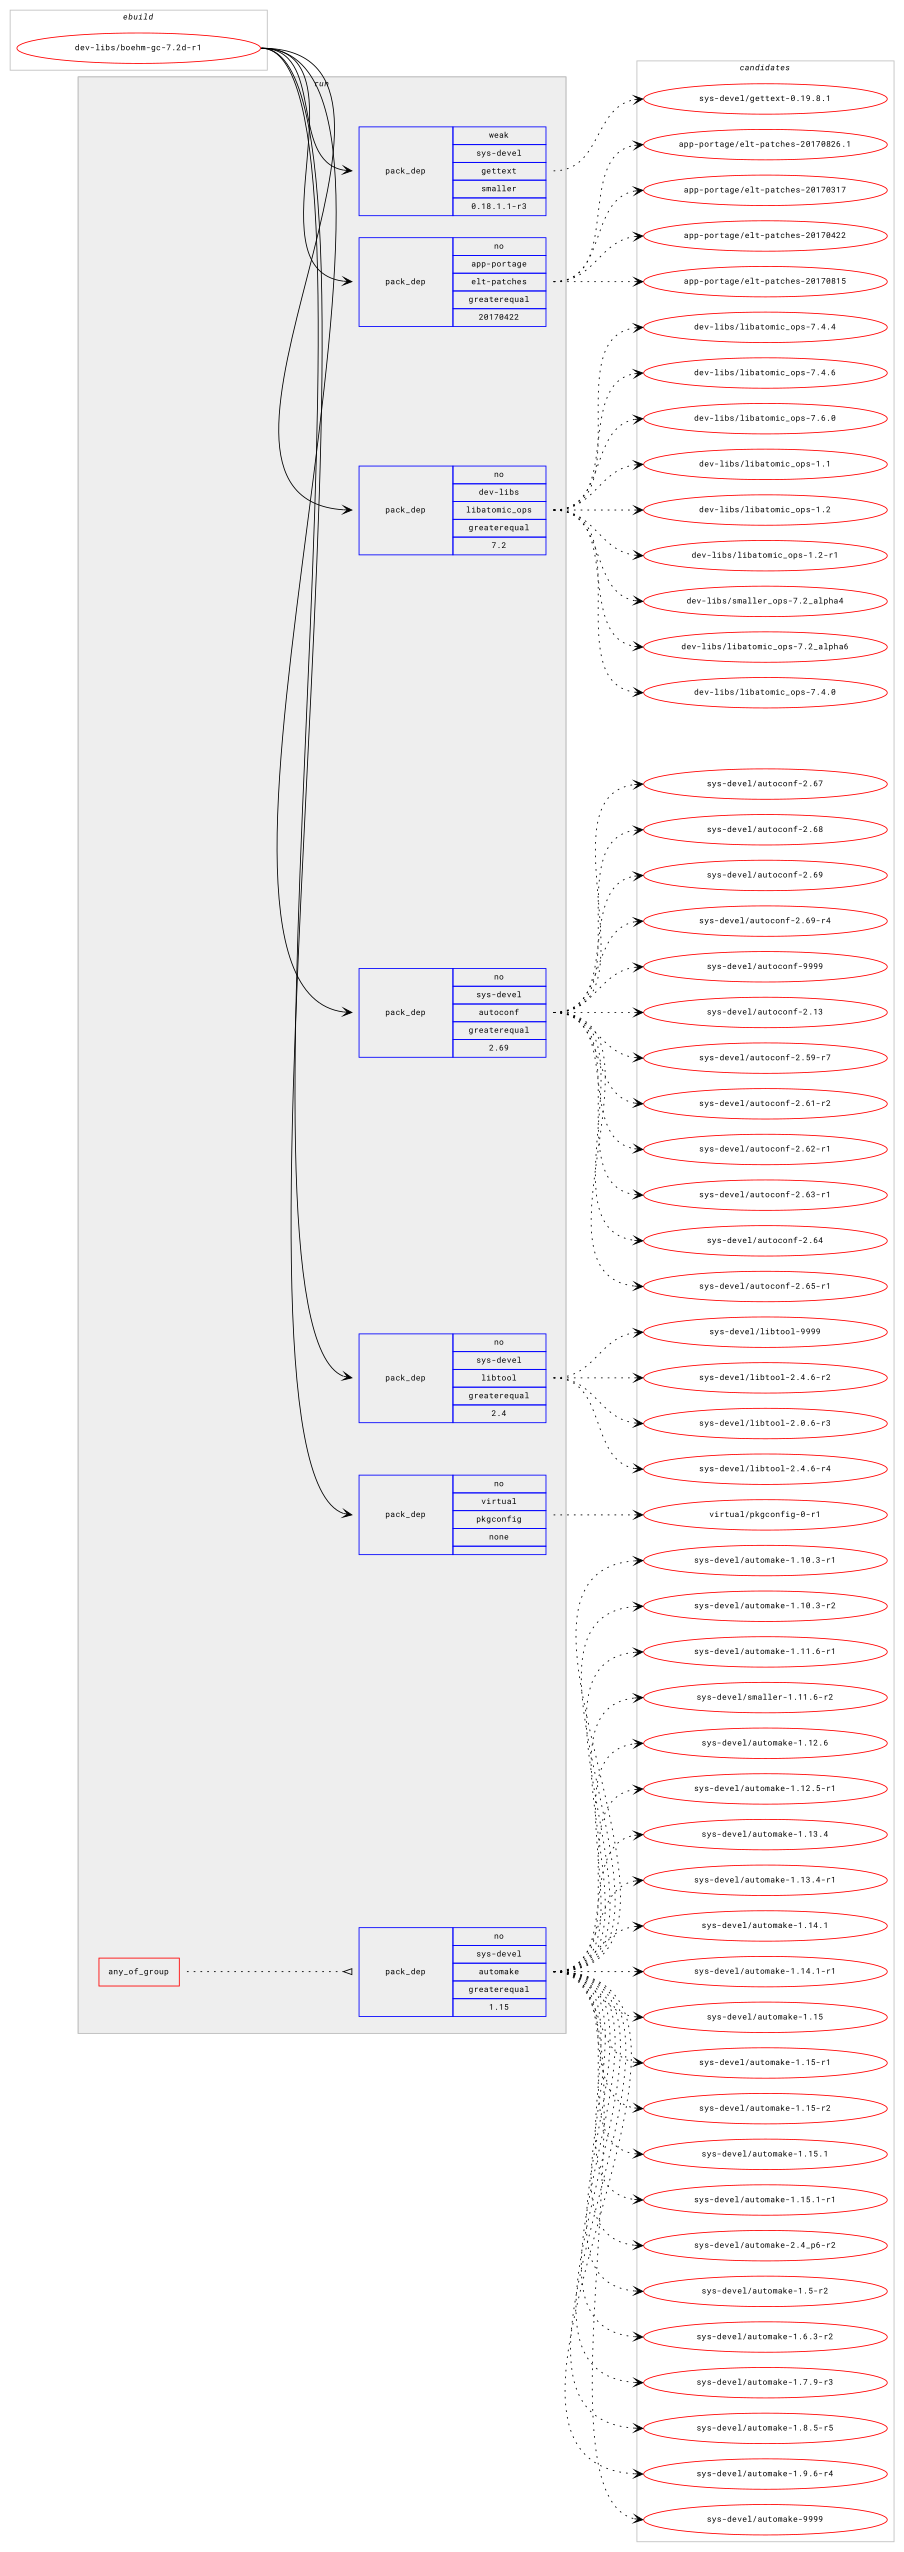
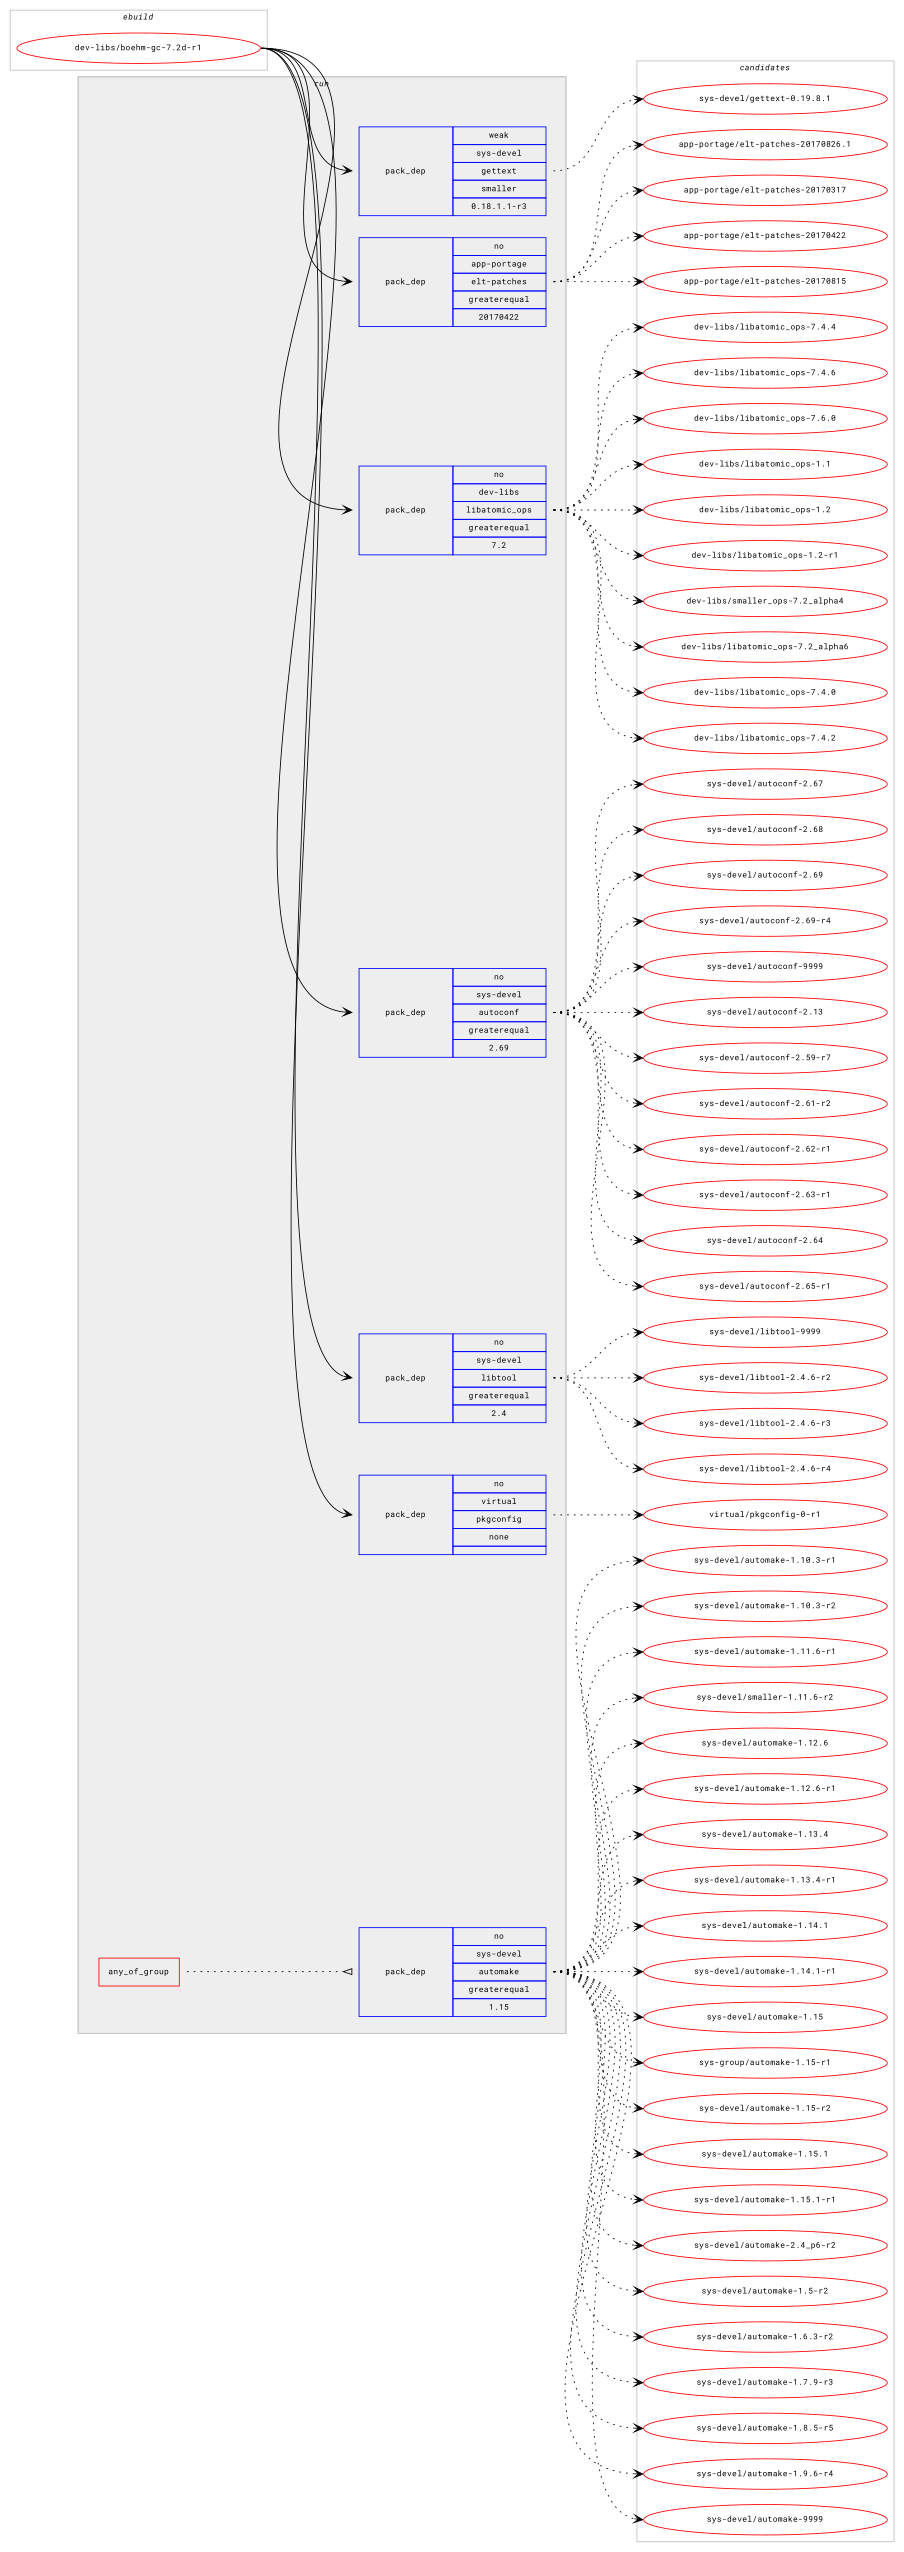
none -> (765, 738)
(765, 1424) -> (765, 1424)
(765, 1789) -> (765, 1789)
(765, 2063) -> (765, 2063)
